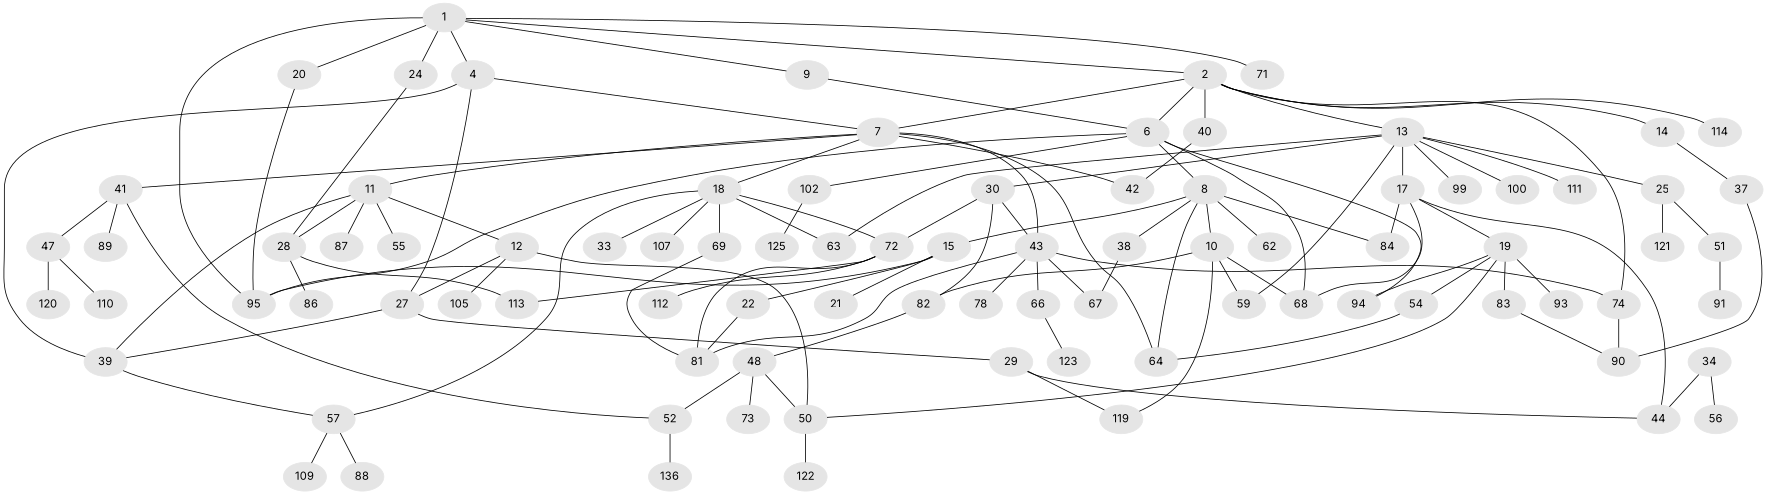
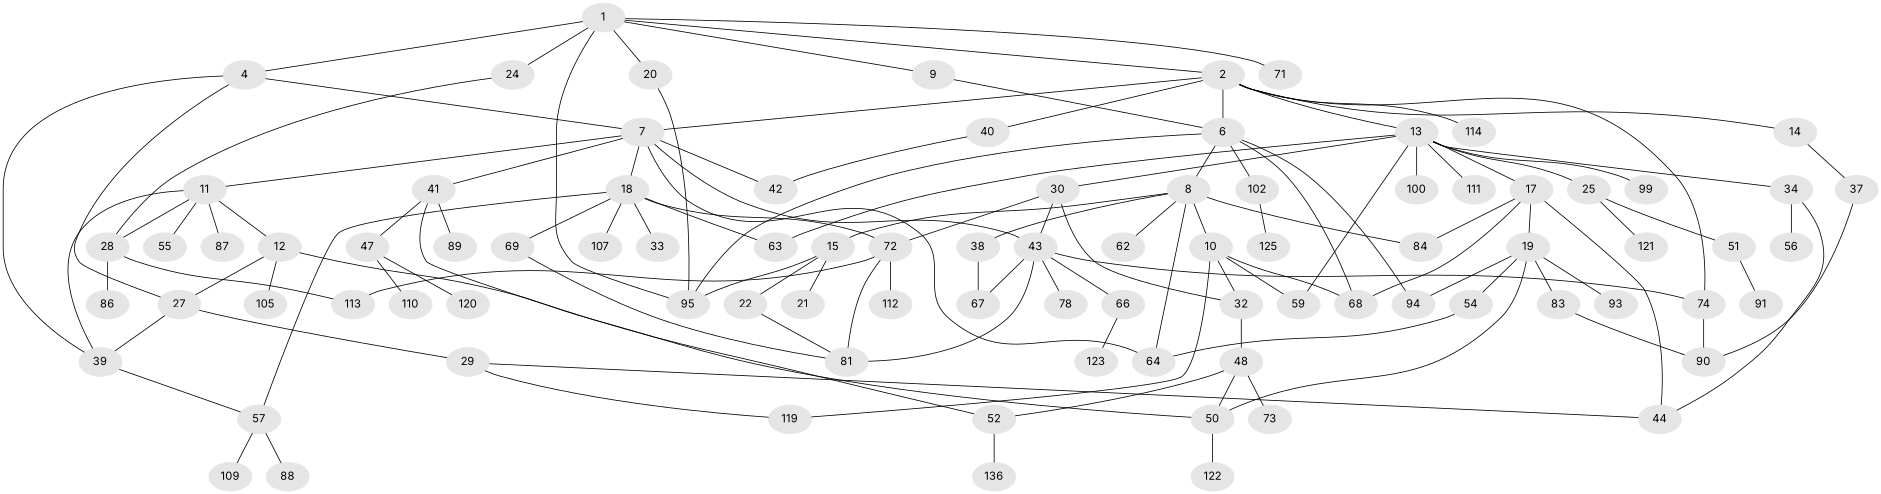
none -> (1610, 167)
(924, 305) -> (1241, 305)
